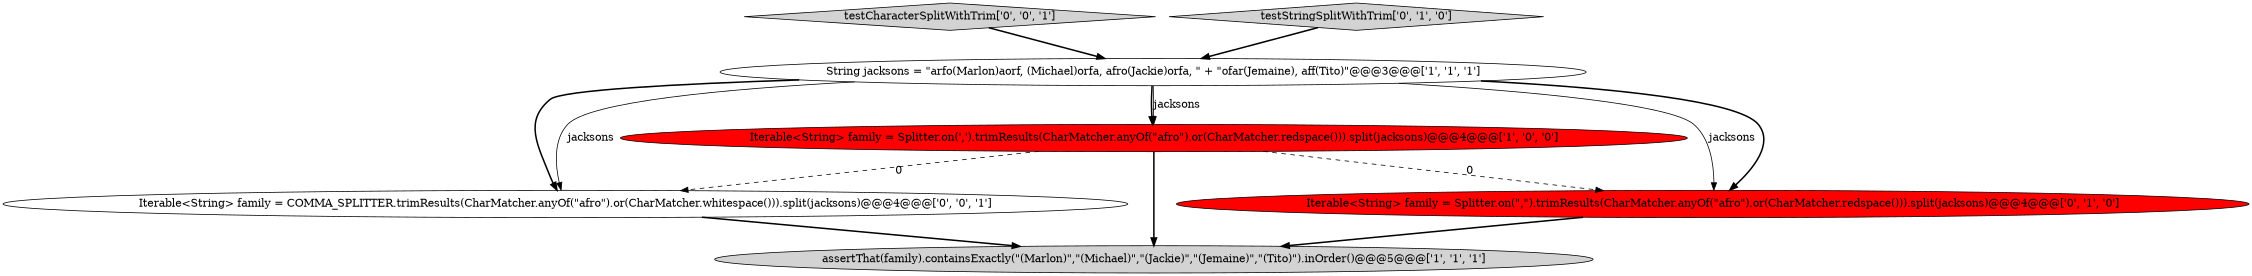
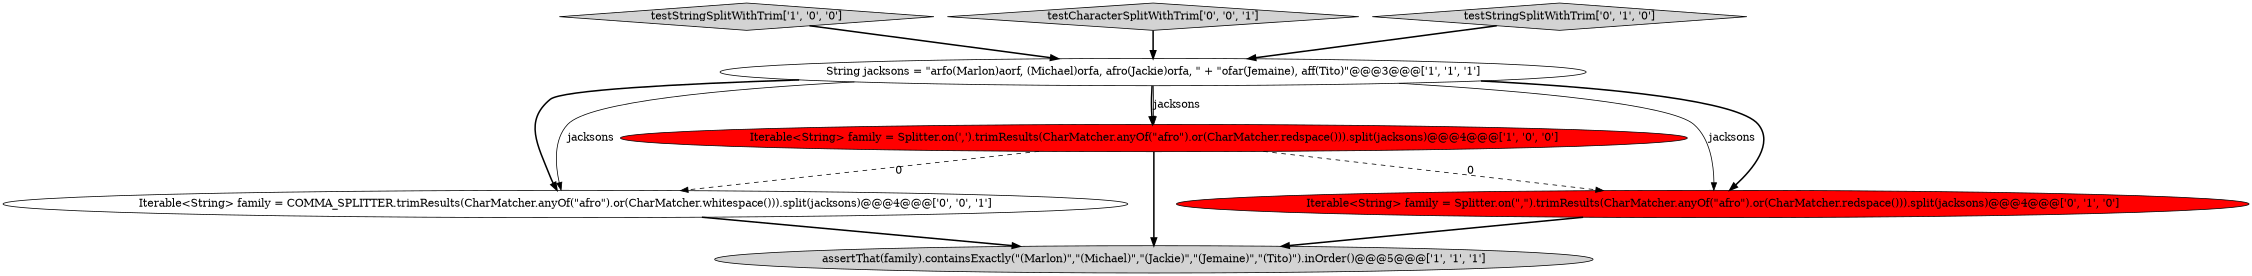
none -> (747, 17)
